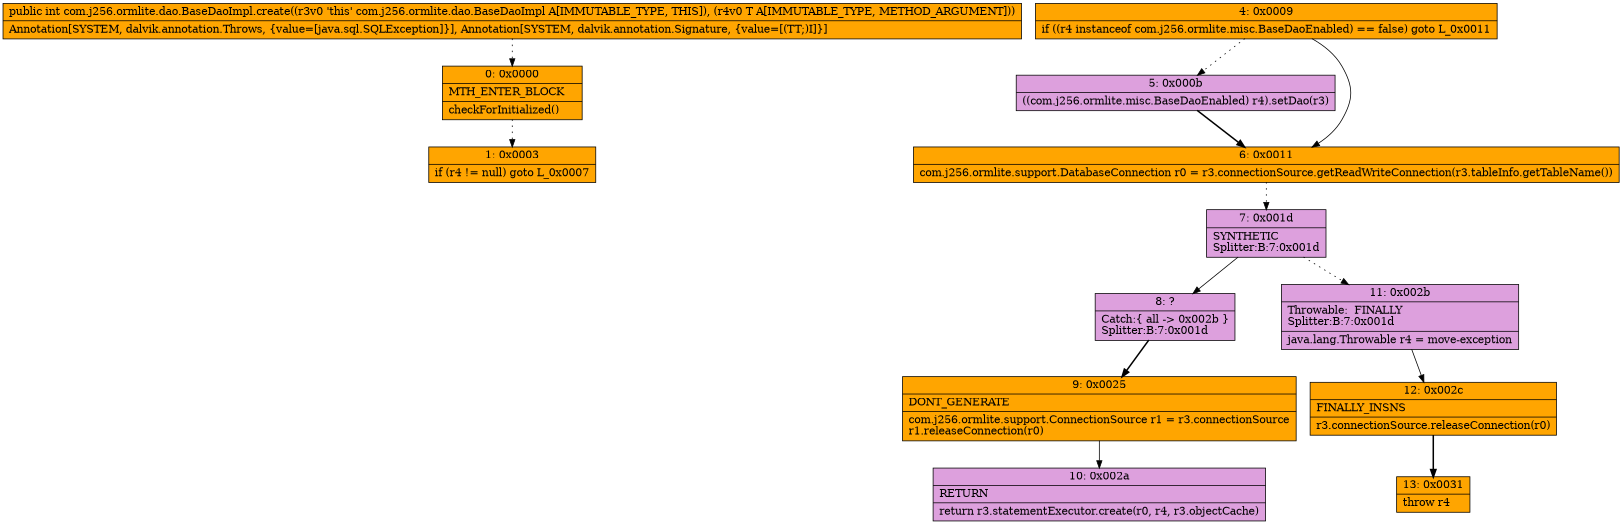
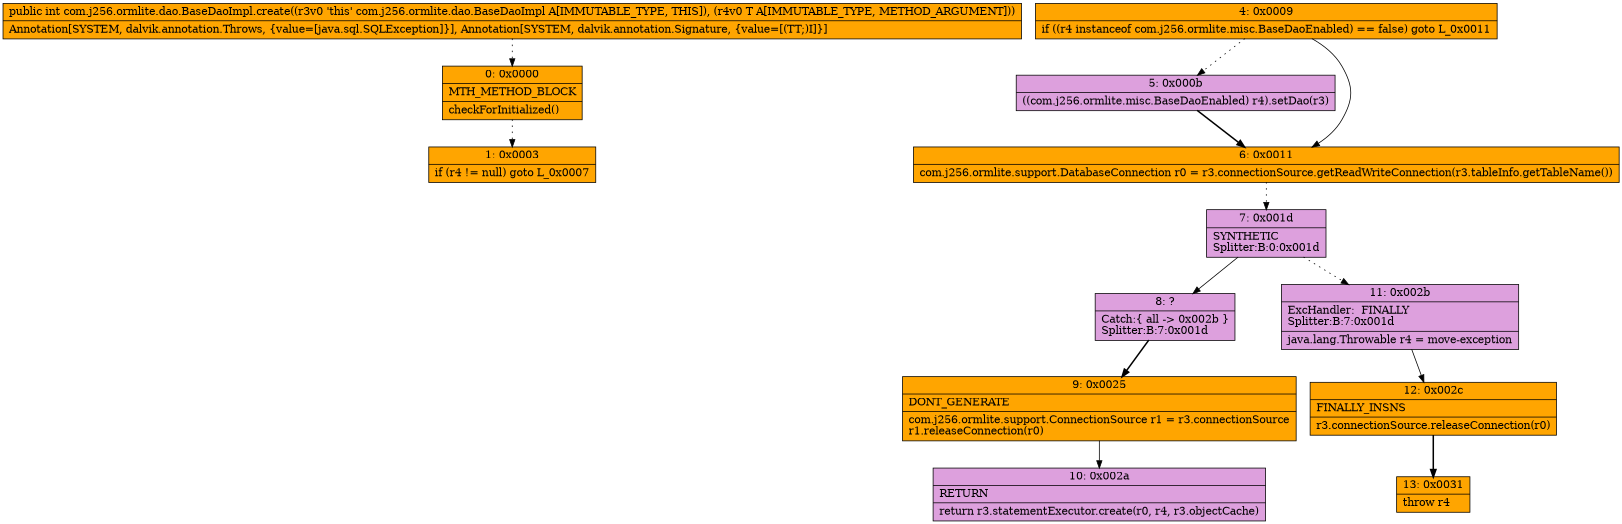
(507, 92) -> (512, 92)
(1266, 248) -> (1266, 248)
(1345, 311) -> (1348, 311)
